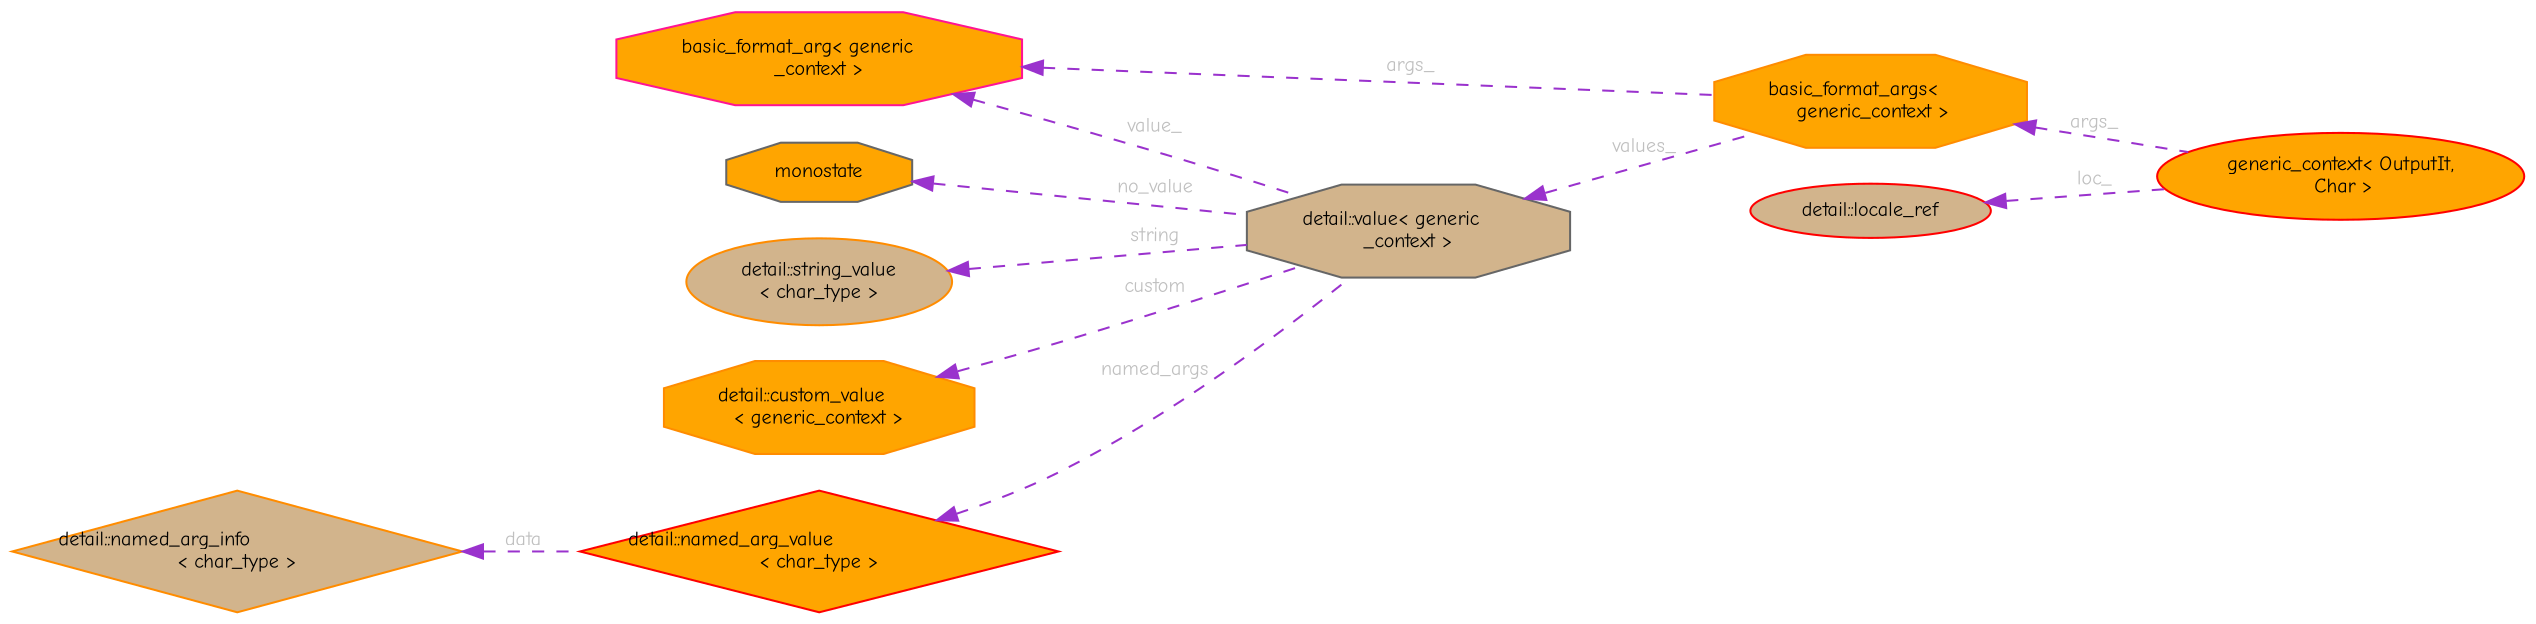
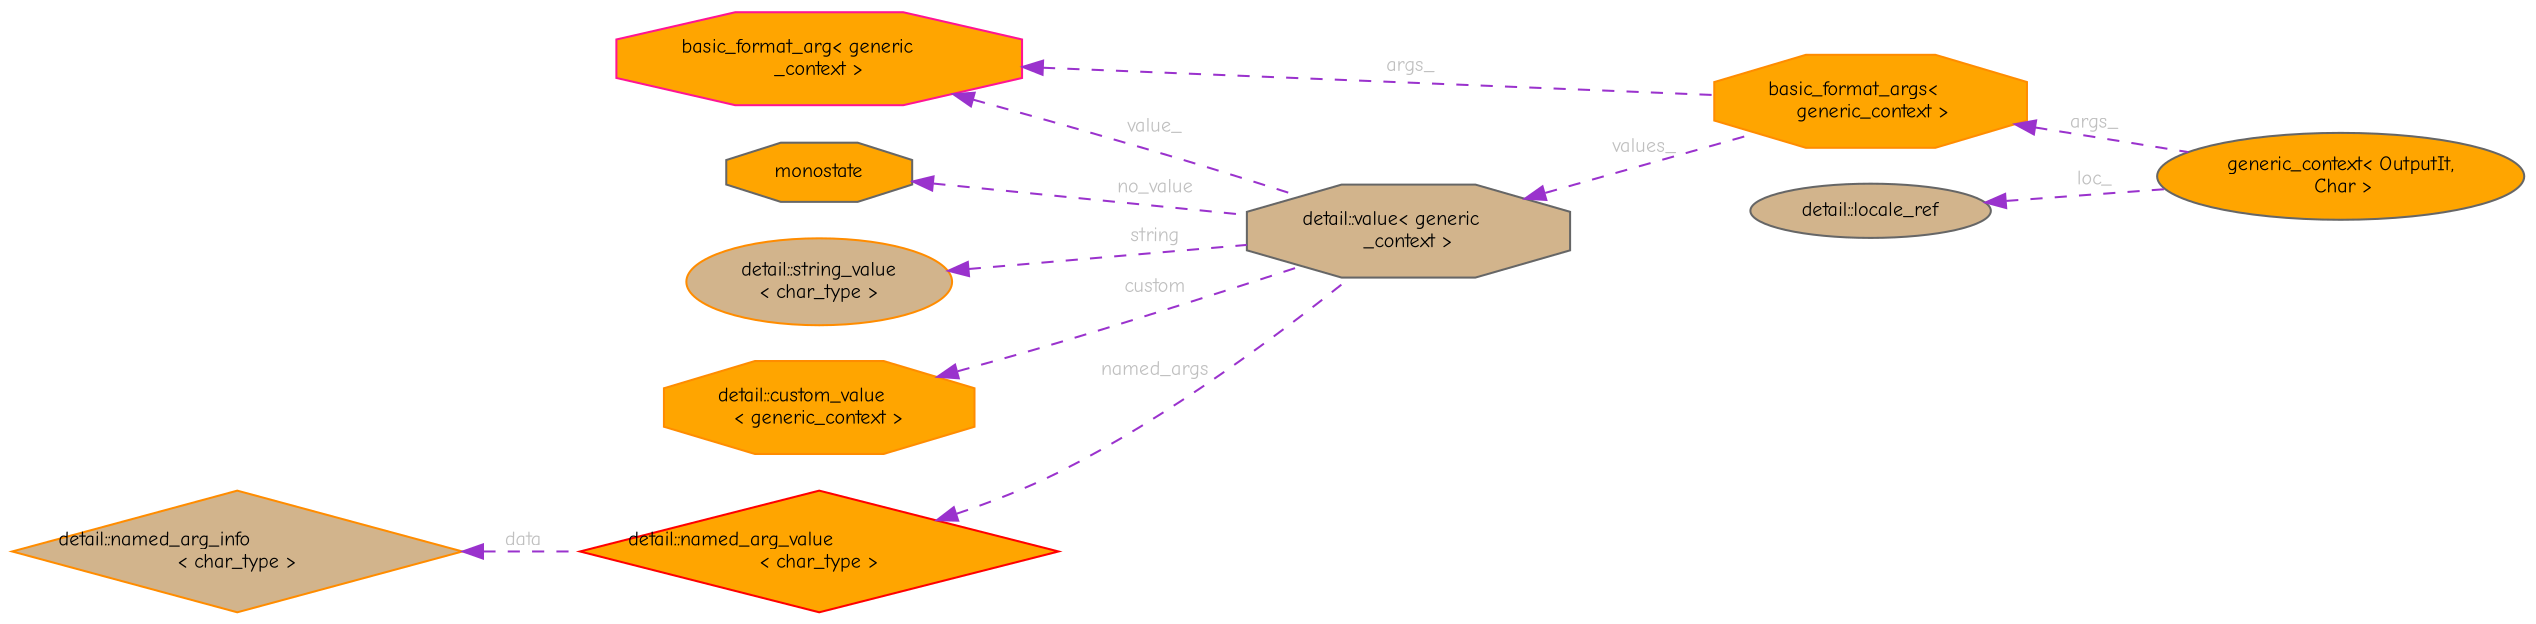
(2341, 176) -> (2341, 176)
(1871, 211) -> (1871, 211)
